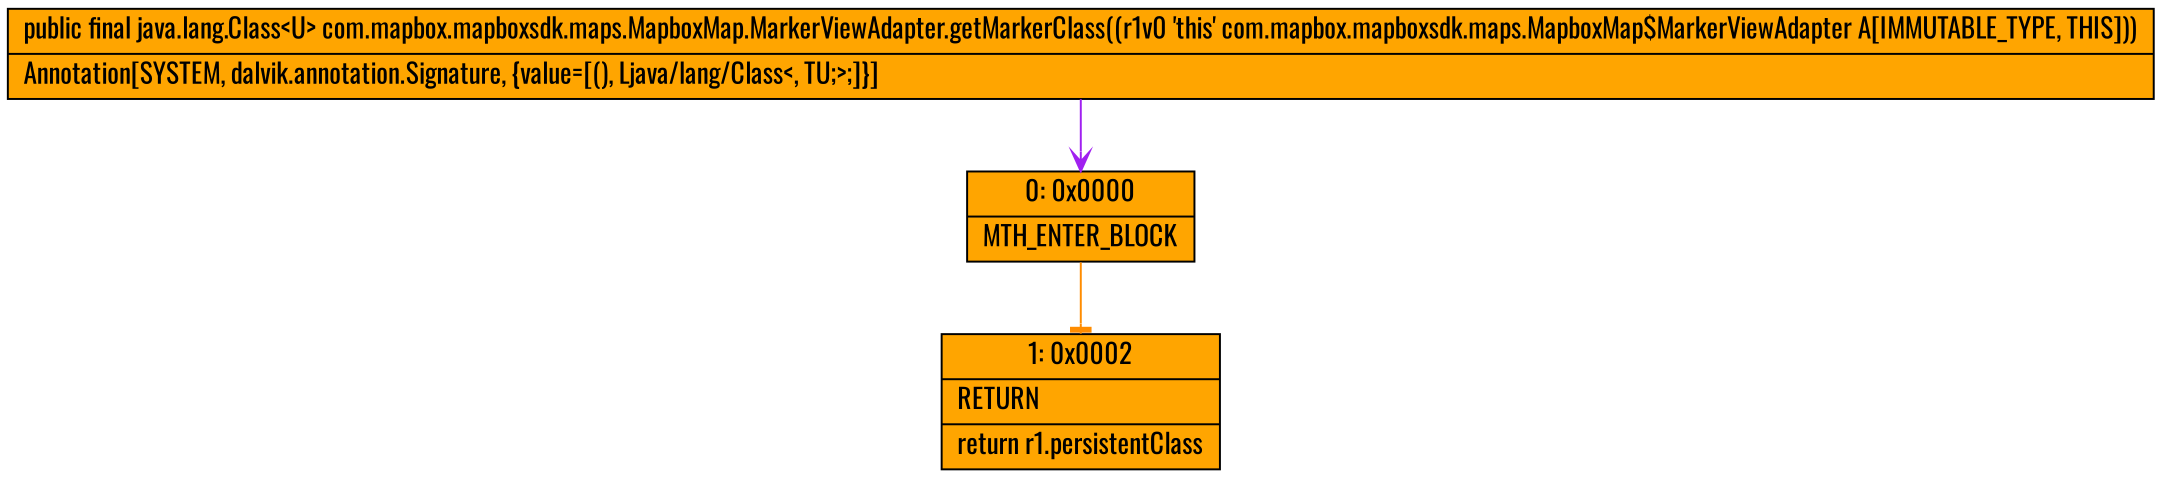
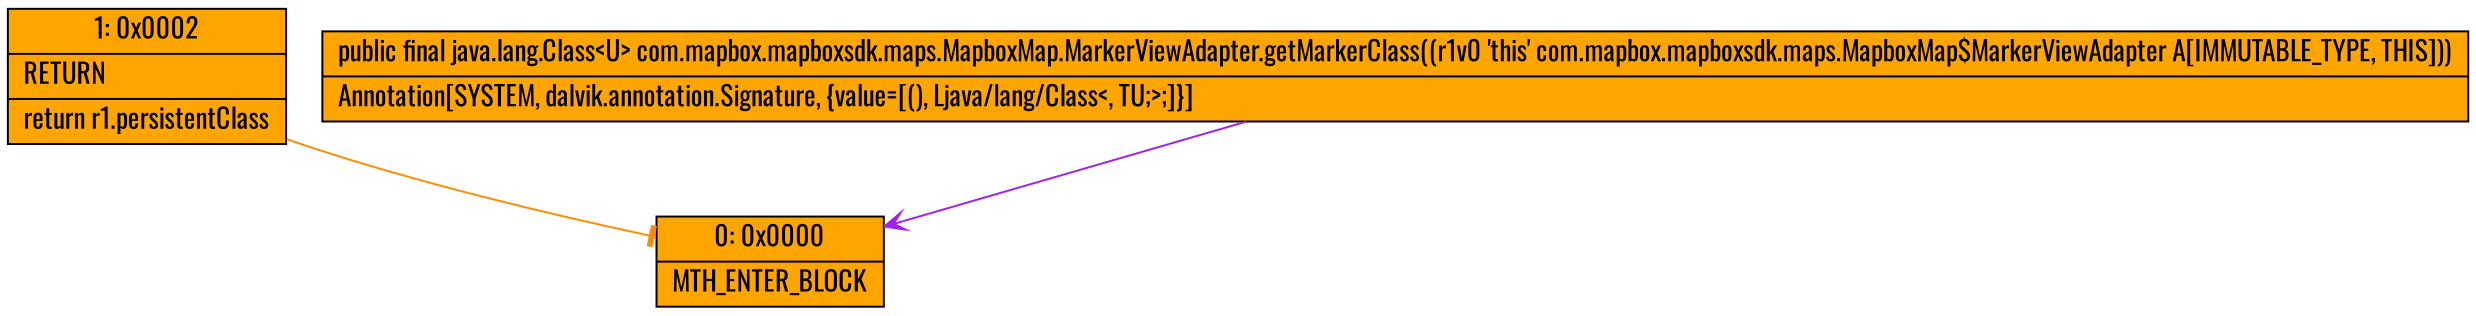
(1081, 293) -> (465, 192)
